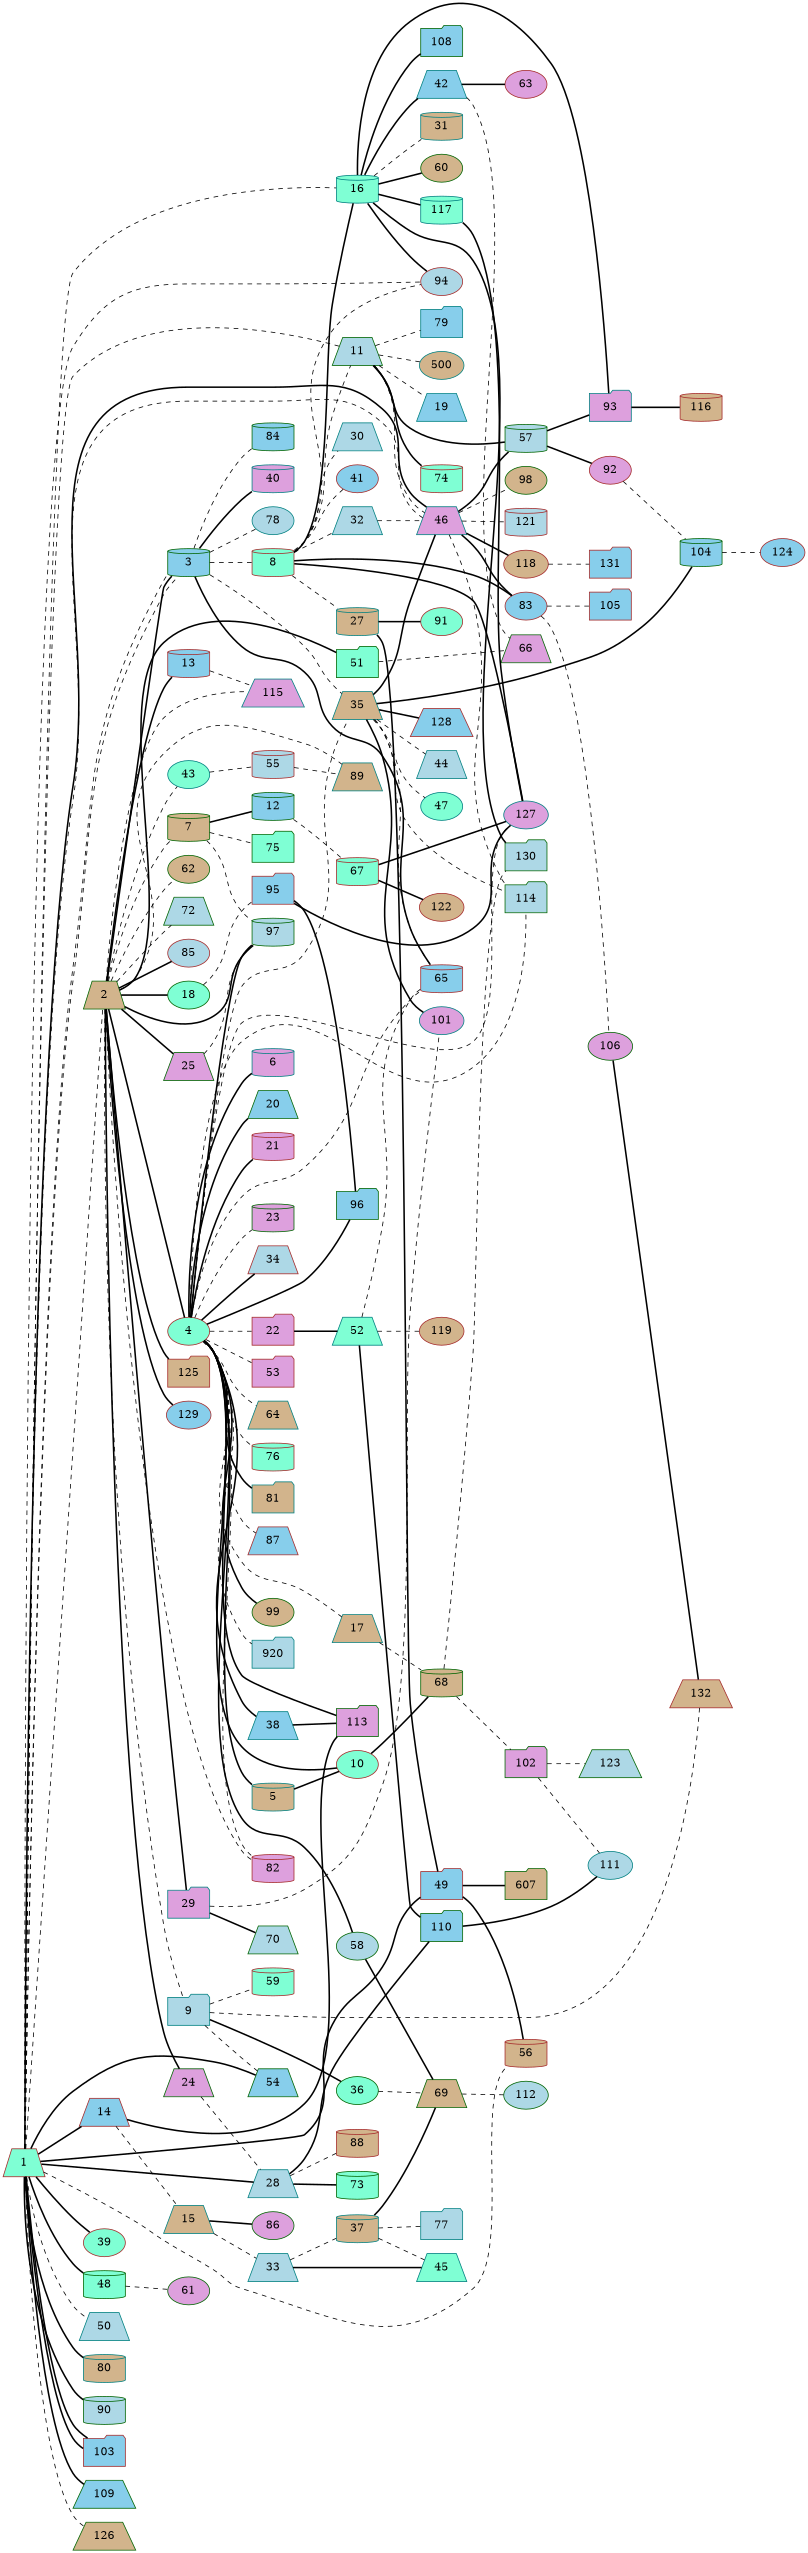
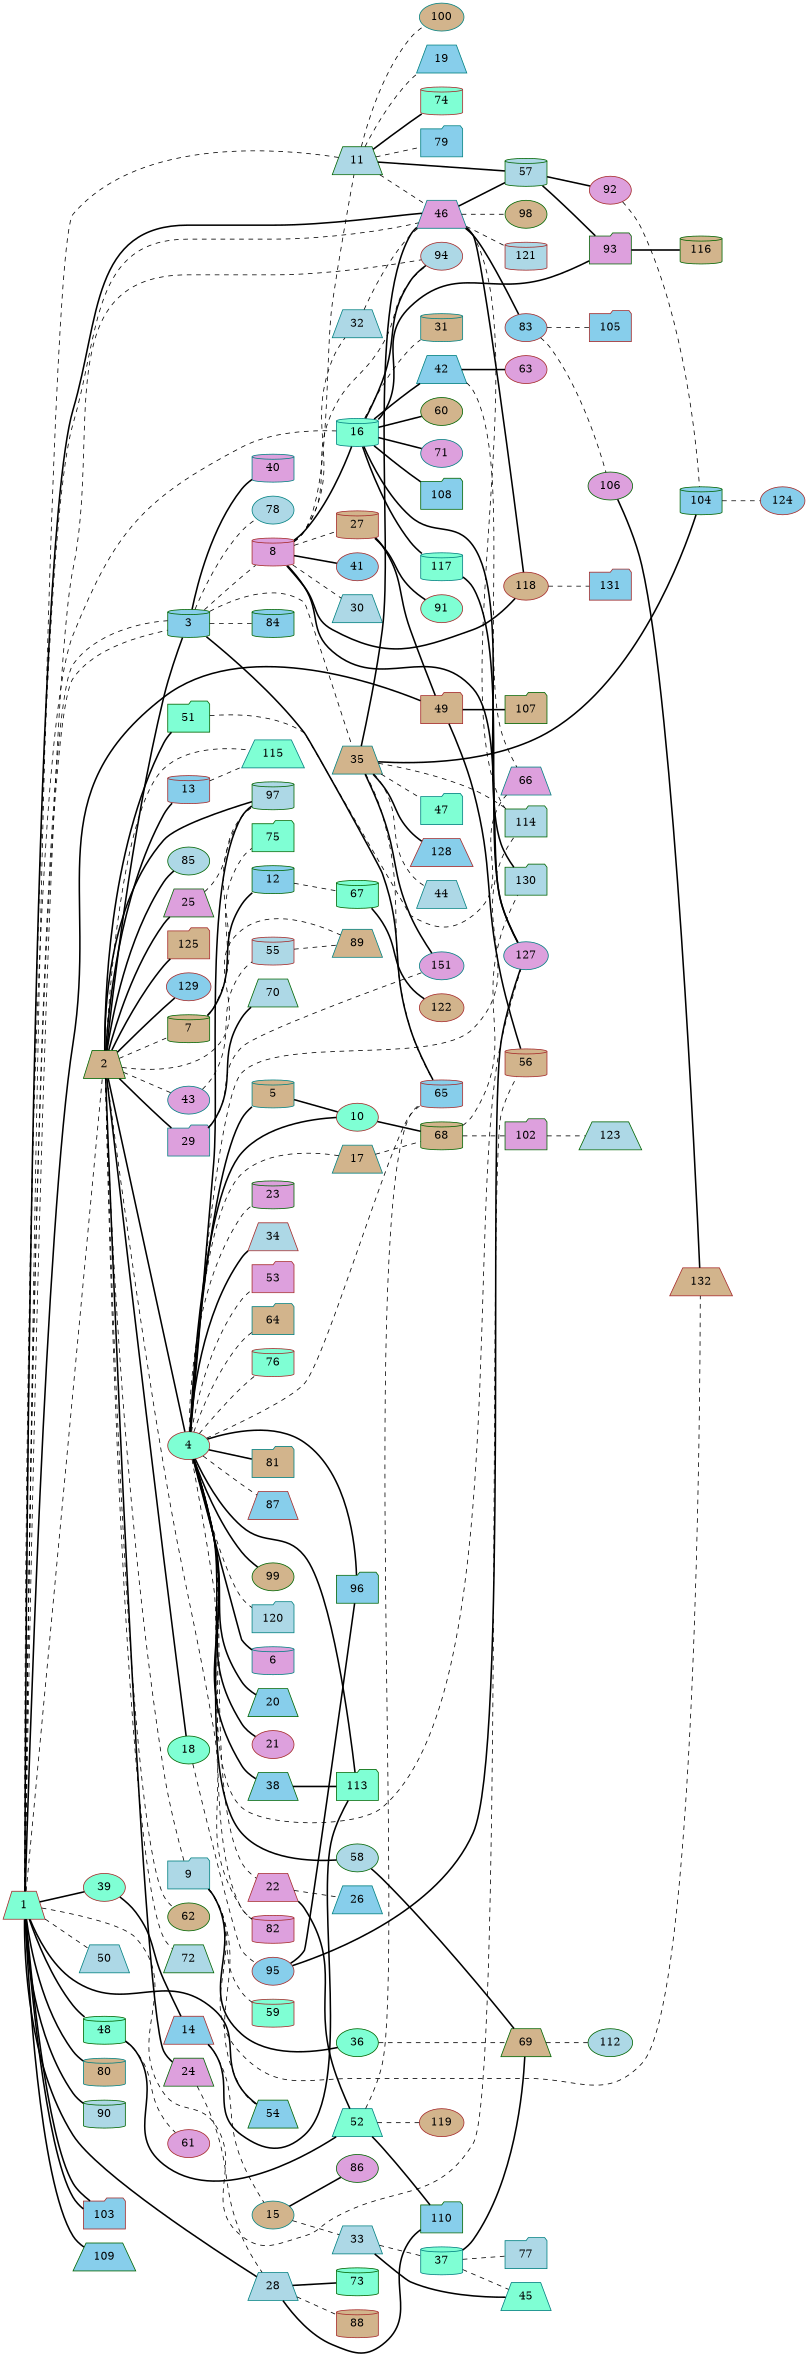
(442, 365) -> (442, 17)
(610, 407) -> (610, 250)
(701, 407) -> (701, 250)
none -> (442, 453)
(325, 510) -> (315, 559)
(406, 562) -> (389, 648)
(273, 563) -> (273, 552)
(357, 622) -> (357, 525)
(526, 649) -> (526, 781)
(273, 693) -> (273, 754)
(189, 775) -> (189, 1100)
(442, 806) -> (442, 811)
(442, 843) -> none
(357, 872) -> (357, 894)
(273, 890) -> (273, 1971)
(189, 953) -> (189, 861)
(238, 995) -> none
(442, 1021) -> (442, 966)
(273, 1146) -> (273, 1745)
(273, 1331) -> (273, 1887)
(273, 1415) -> (273, 1321)
(273, 1654) -> (273, 1619)
(357, 1723) -> (357, 1786)
(273, 1726) -> (273, 1786)
(610, 1865) -> none
(442, 1886) -> (442, 710)
(526, 1886) -> (526, 710)
none -> (357, 1900)
(60, 2140) -> (156, 1960)
none -> (185, 2176)
(189, 2219) -> (273, 2215)
(357, 2229) -> (442, 2261)
(189, 2291) -> (189, 2144)
(104, 2536) -> none
